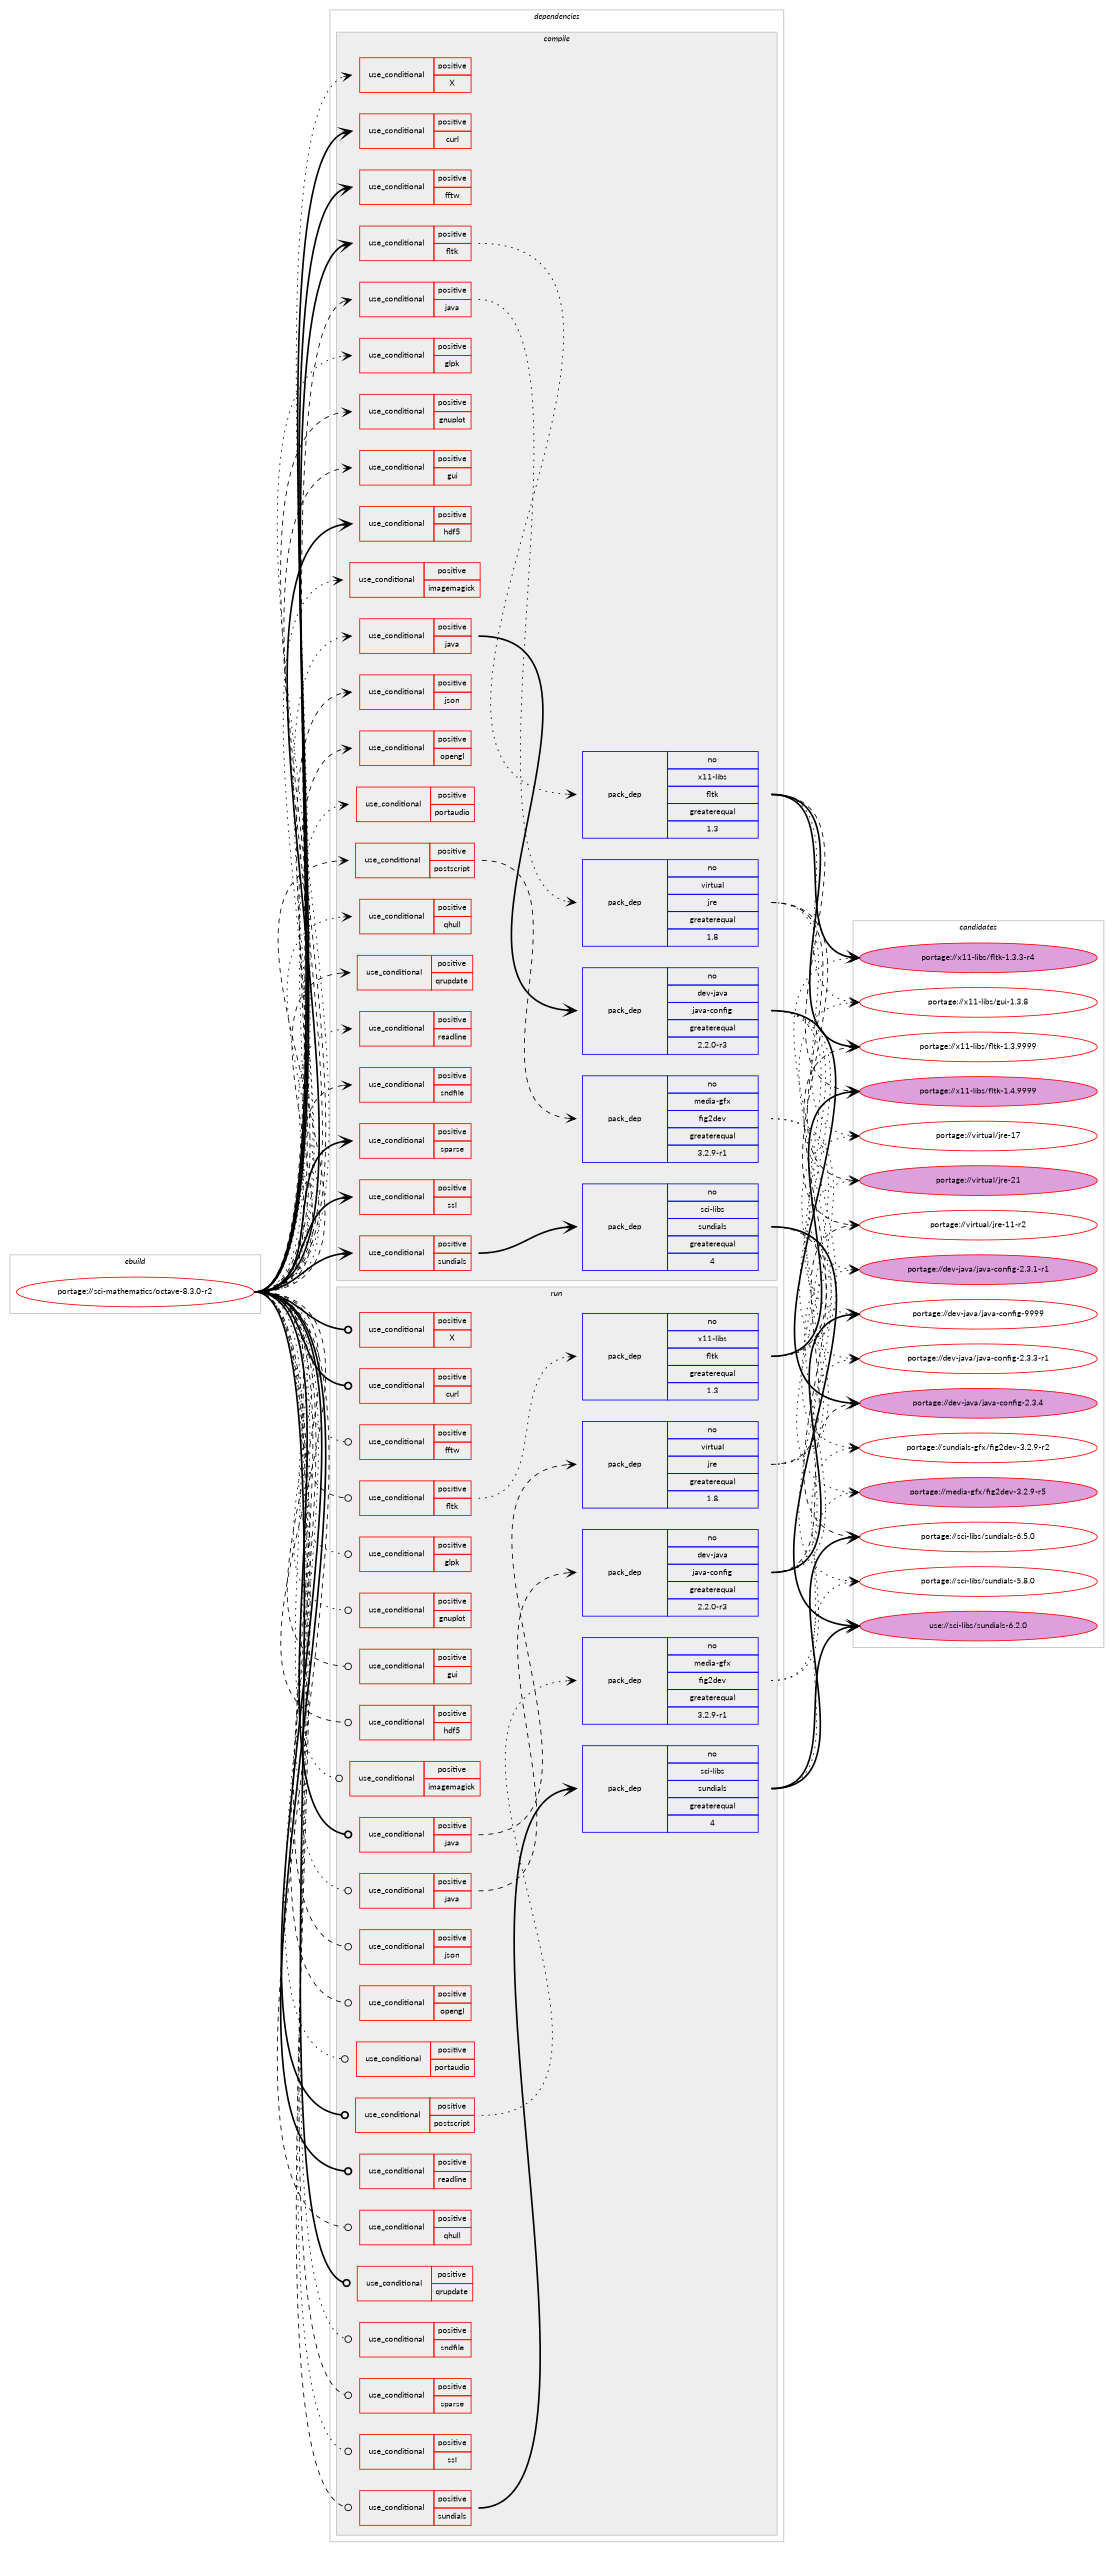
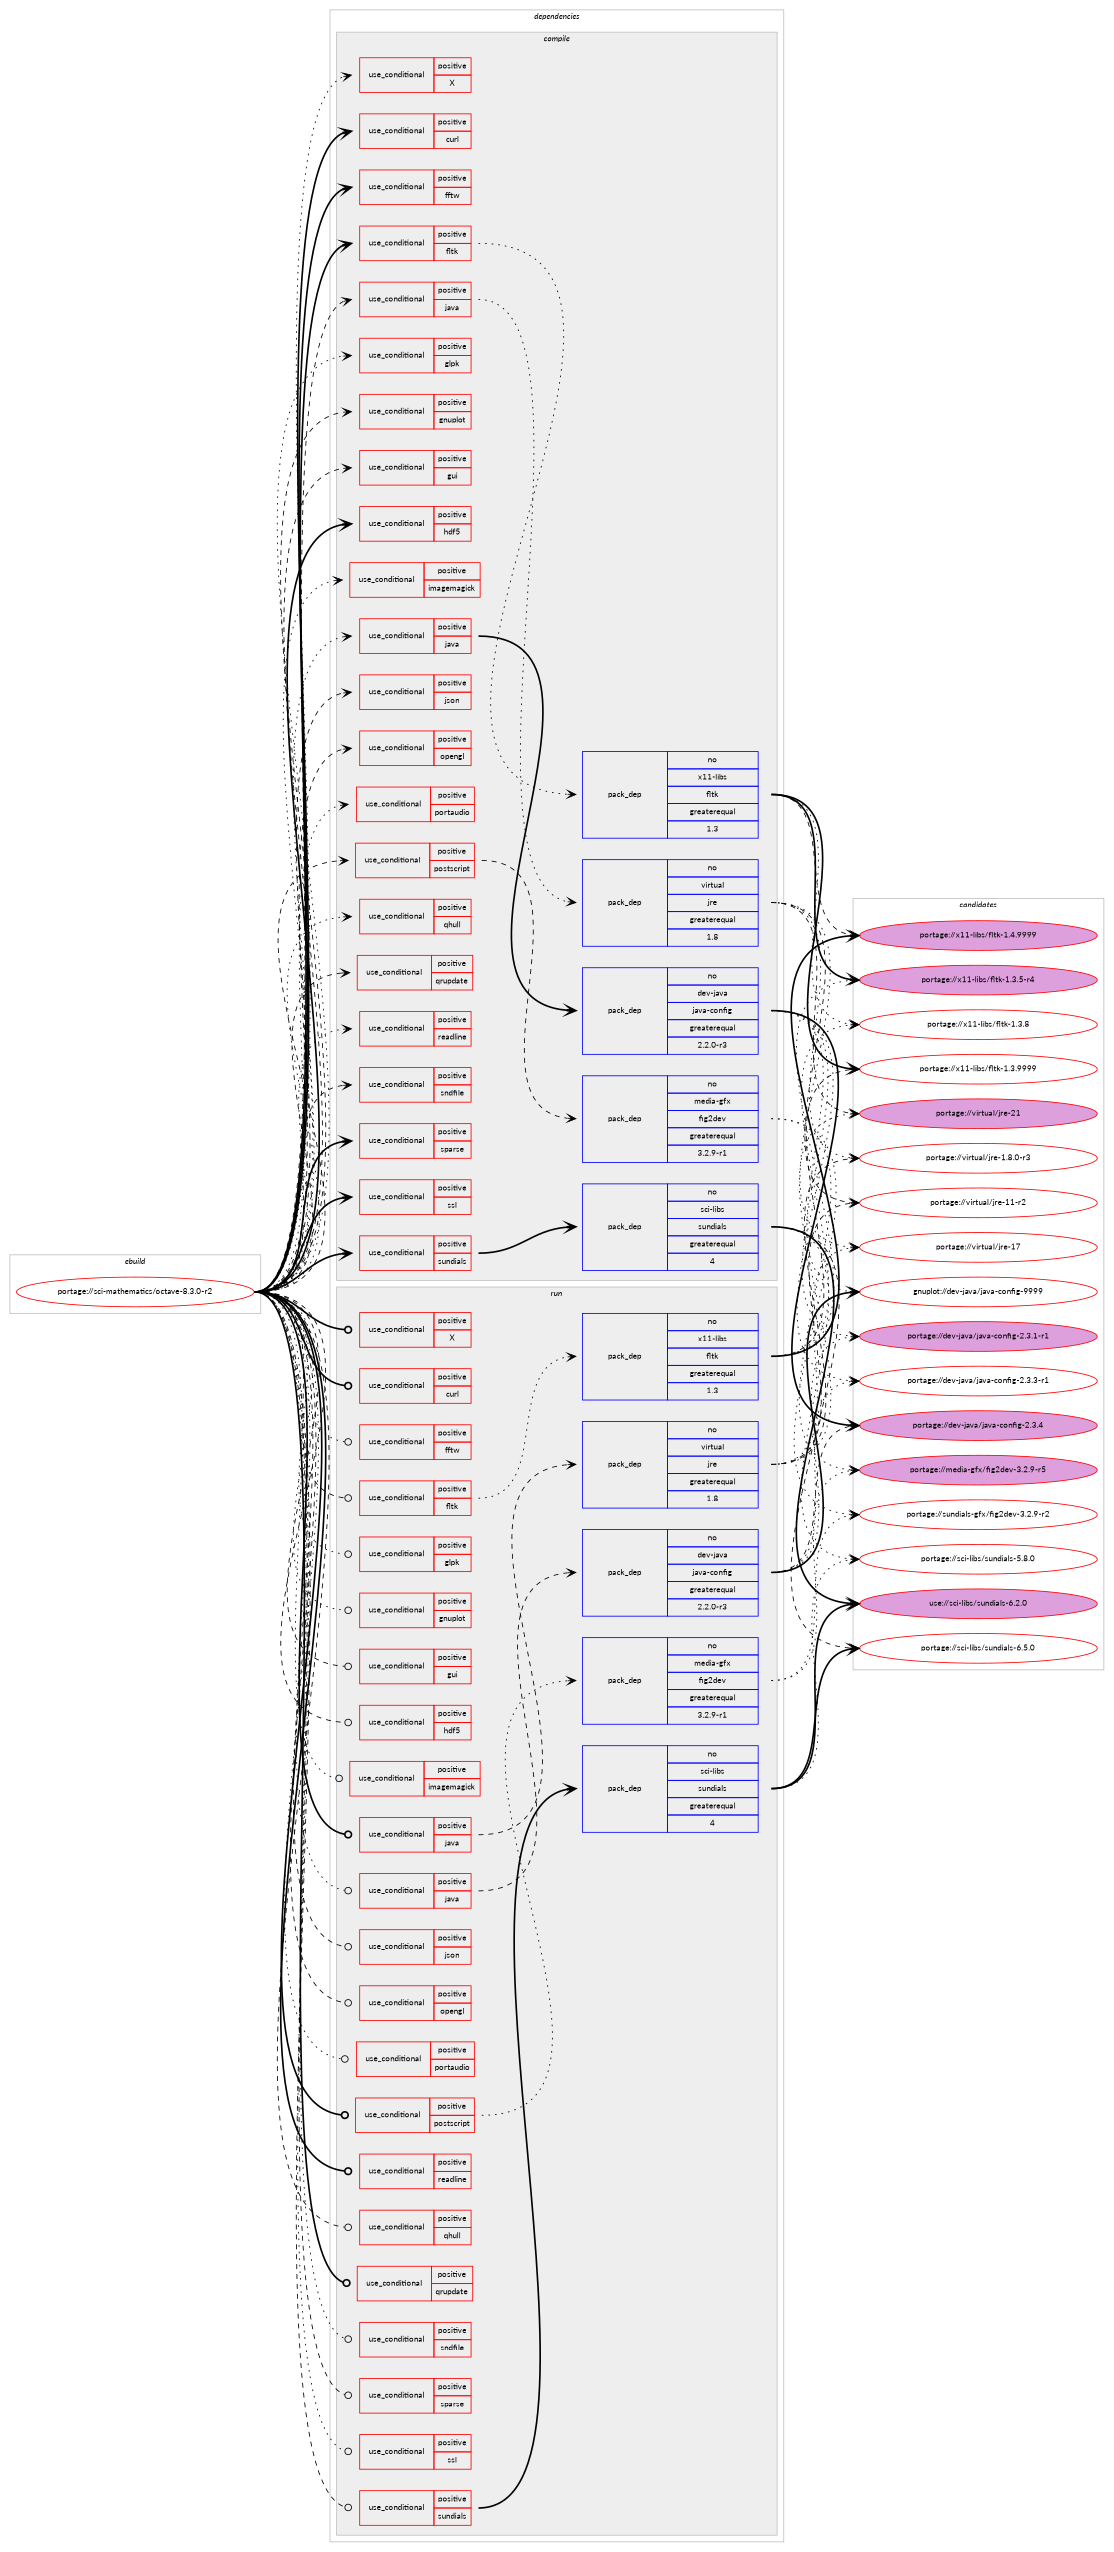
(978, 958) -> (978, 980)
(978, 1002) -> (978, 1025)
none -> (978, 1158)
(978, 1314) -> (978, 1292)
